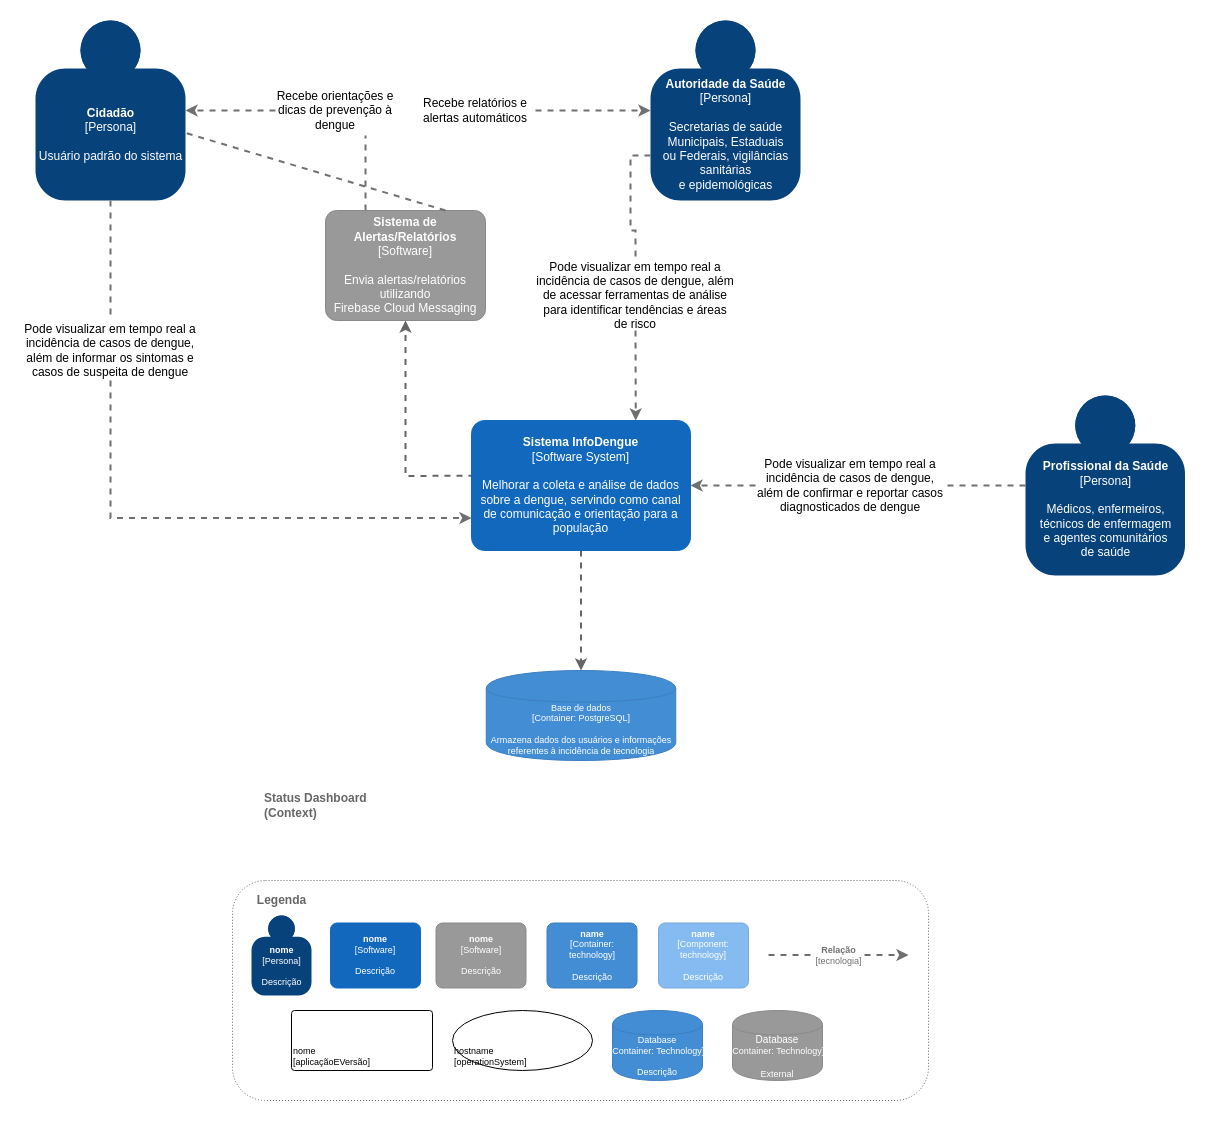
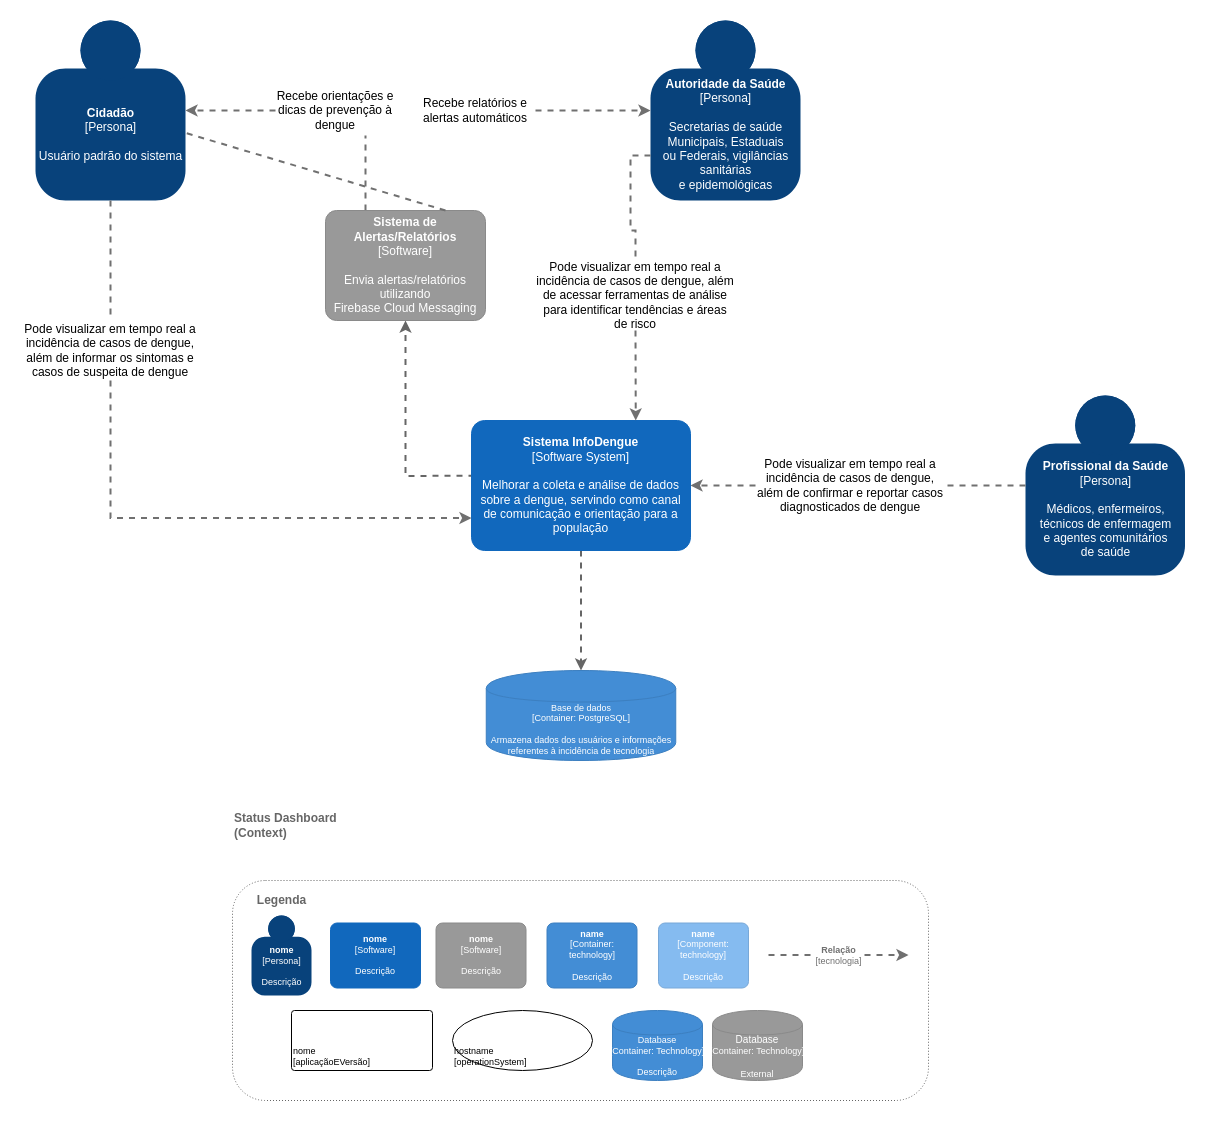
(323, 806) -> (293, 826)
(778, 1046) -> (758, 1046)
